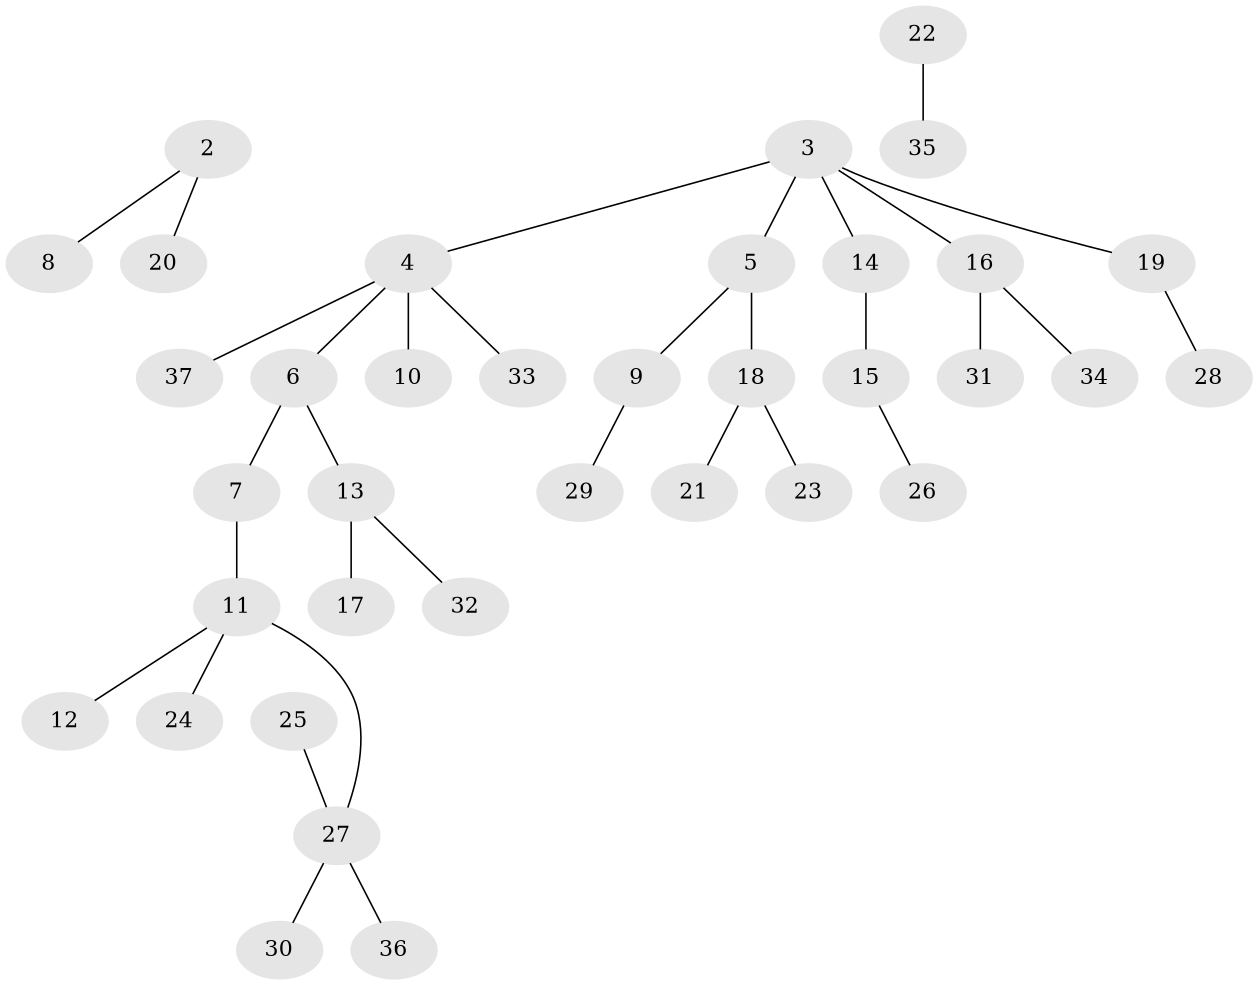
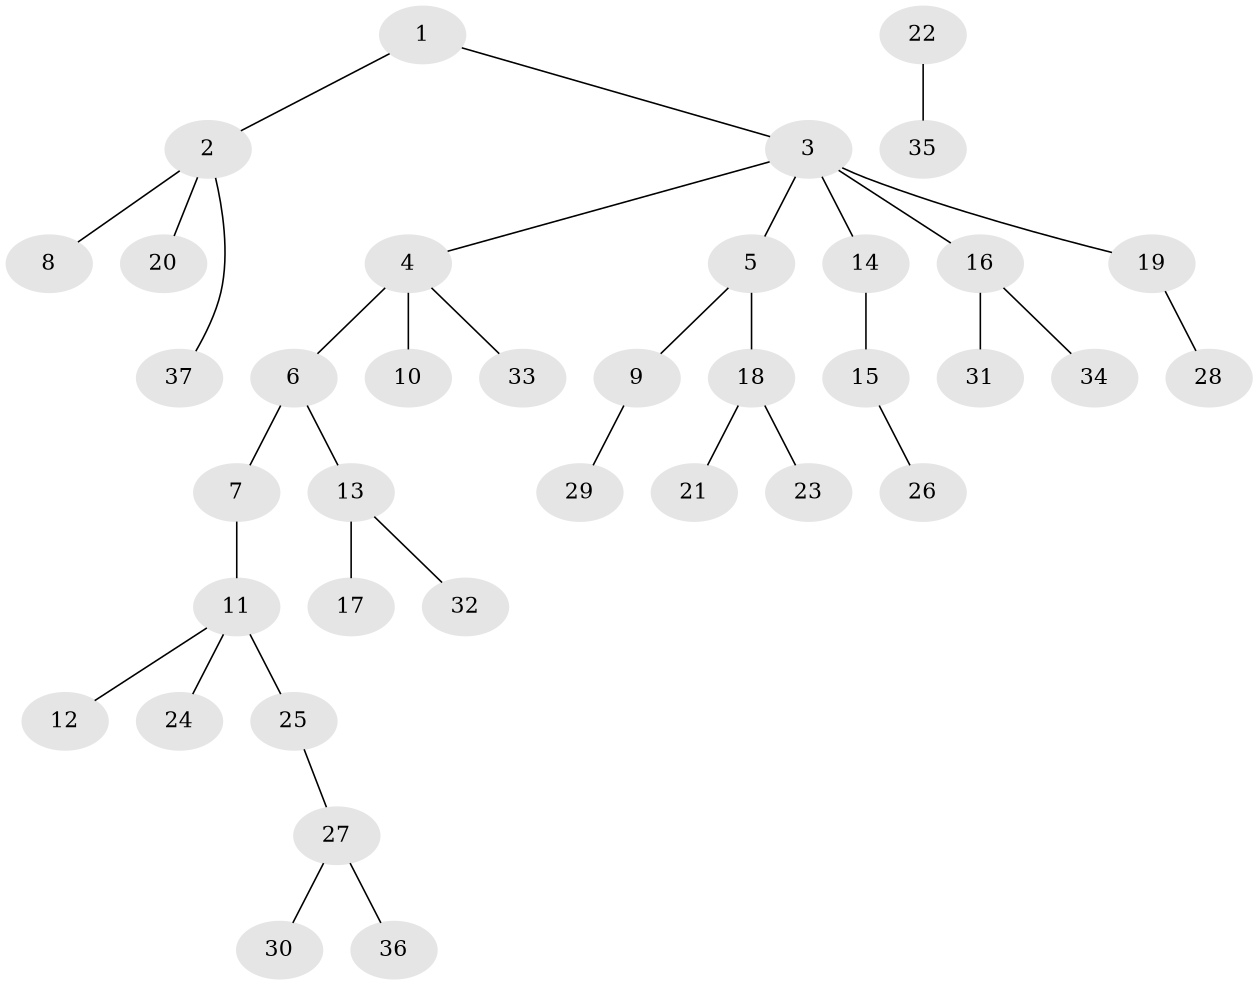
none -> (423, 35)
(294, 321) -> (224, 267)
(353, 698) -> (265, 664)
